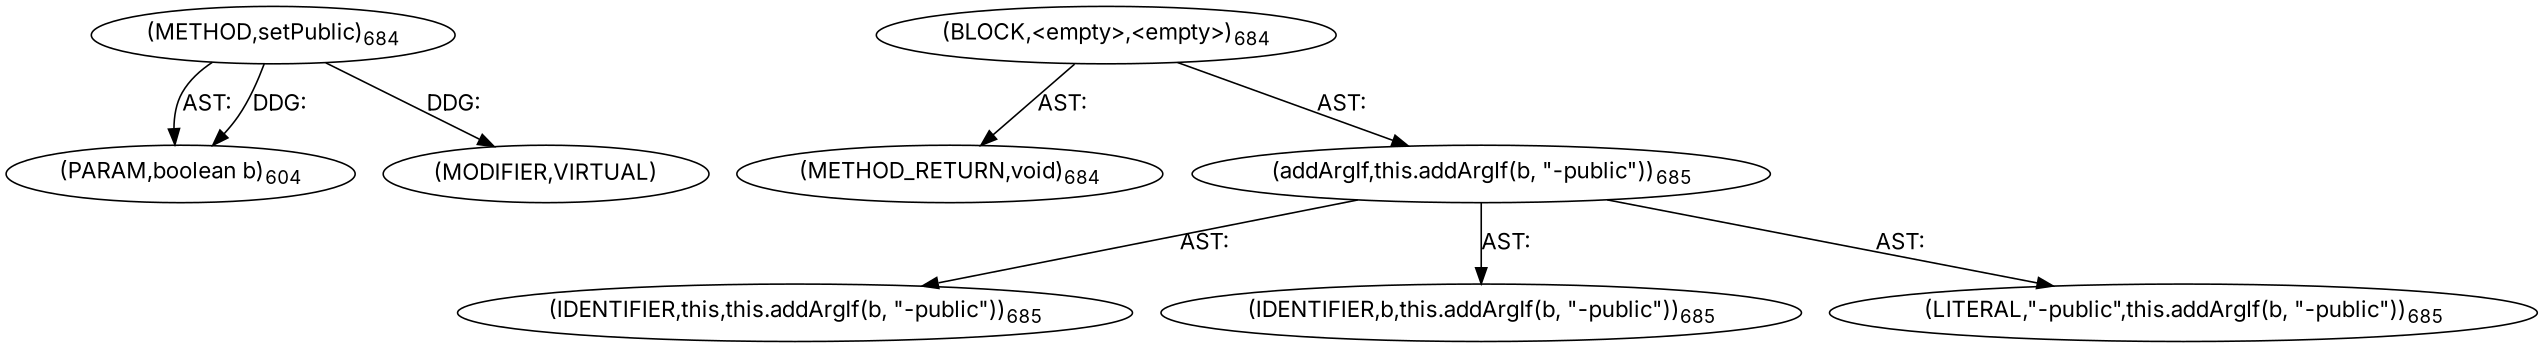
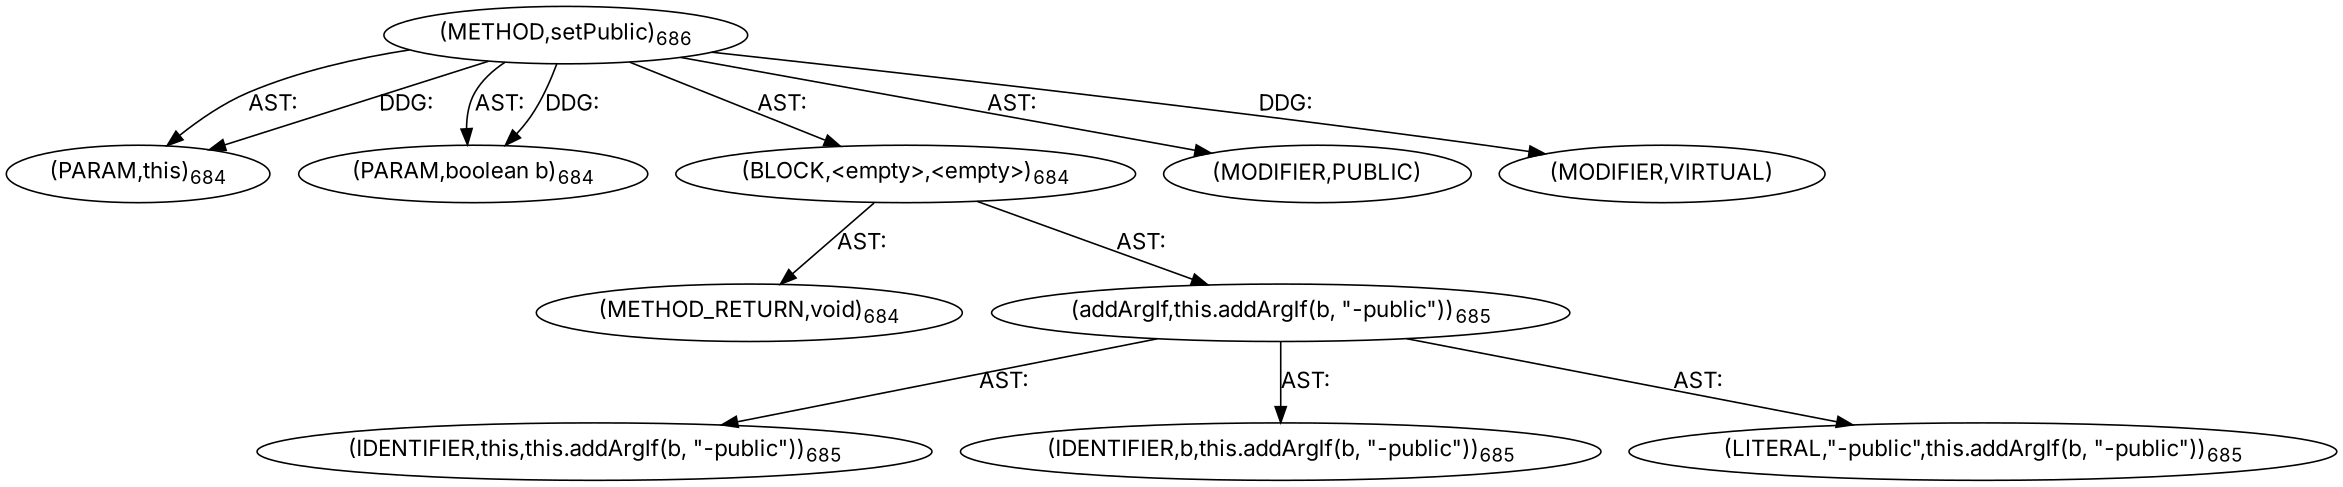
(382, 33) -> (674, 33)
none -> (727, 101)
(284, 172) -> (576, 172)
none -> (138, 174)
none -> (1317, 174)
